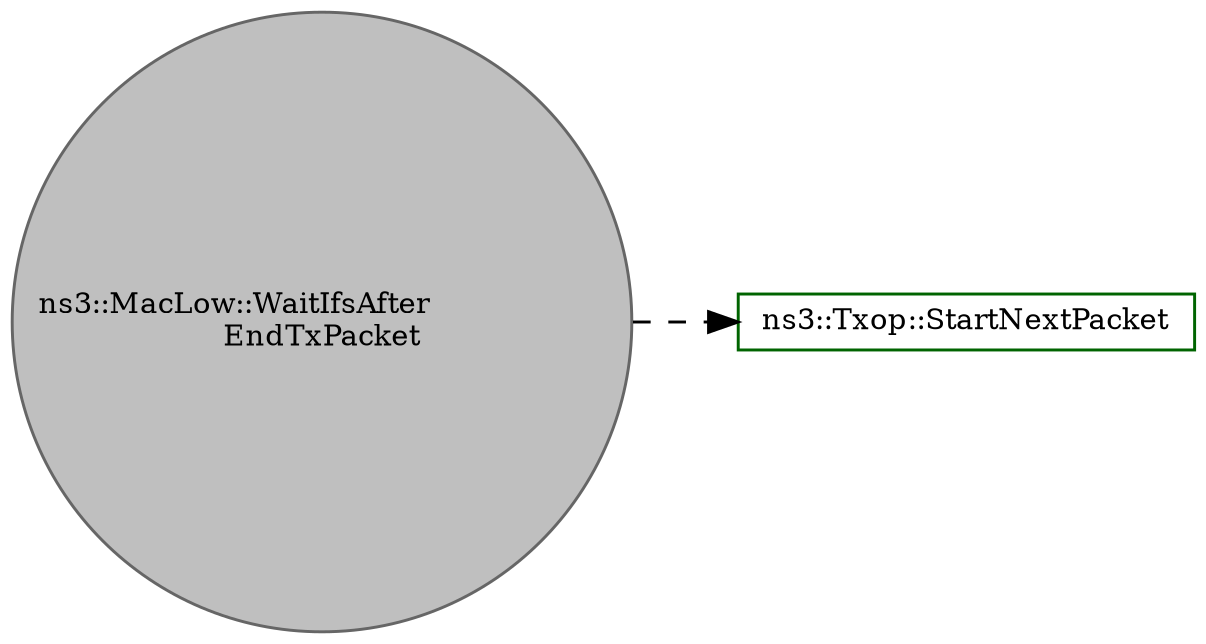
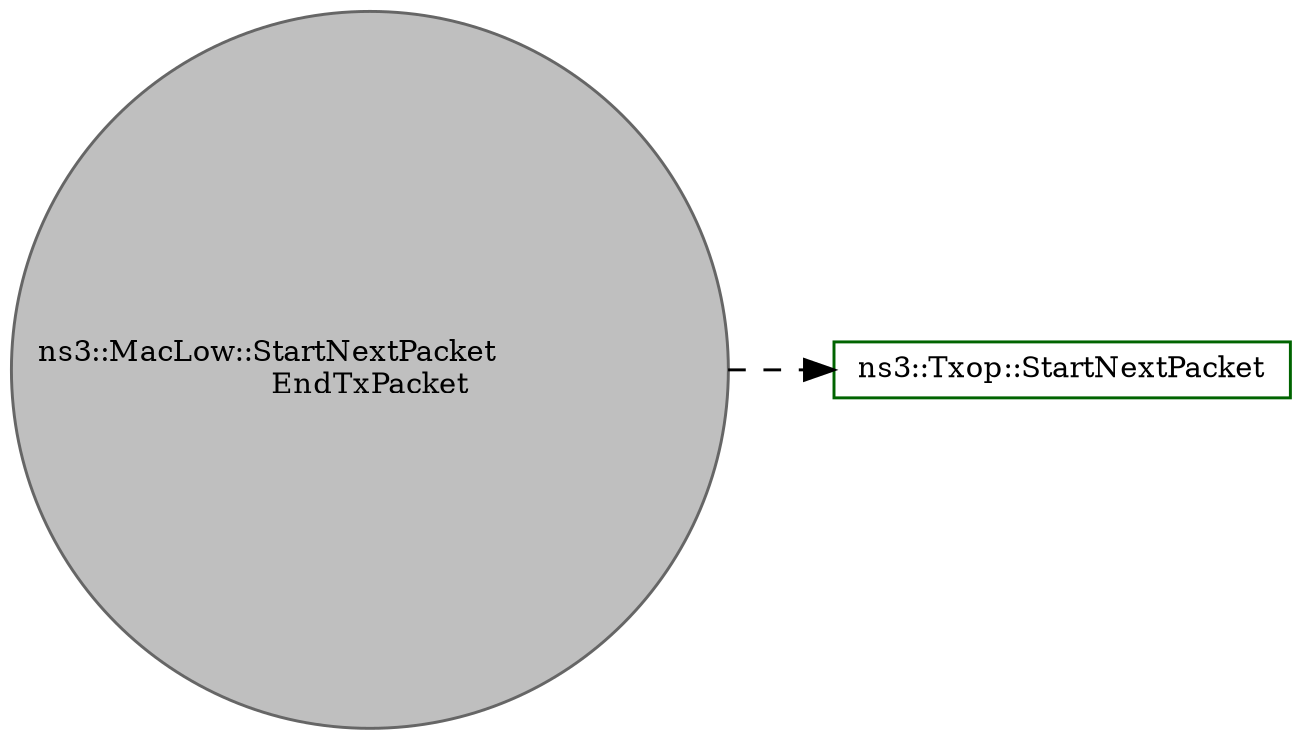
(322, 322) -> (370, 370)
